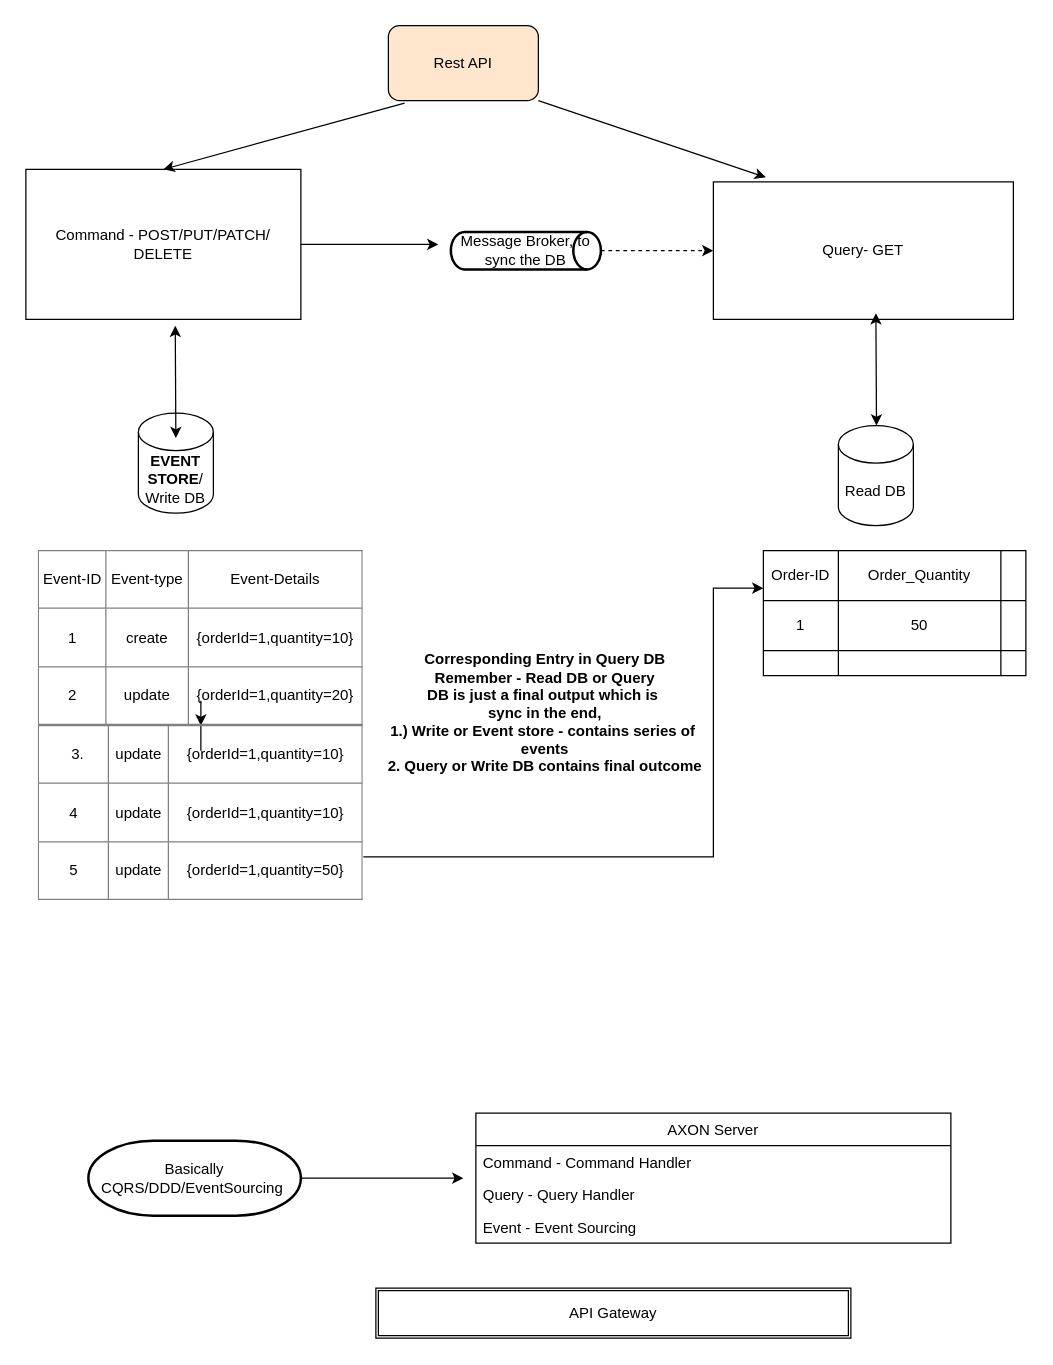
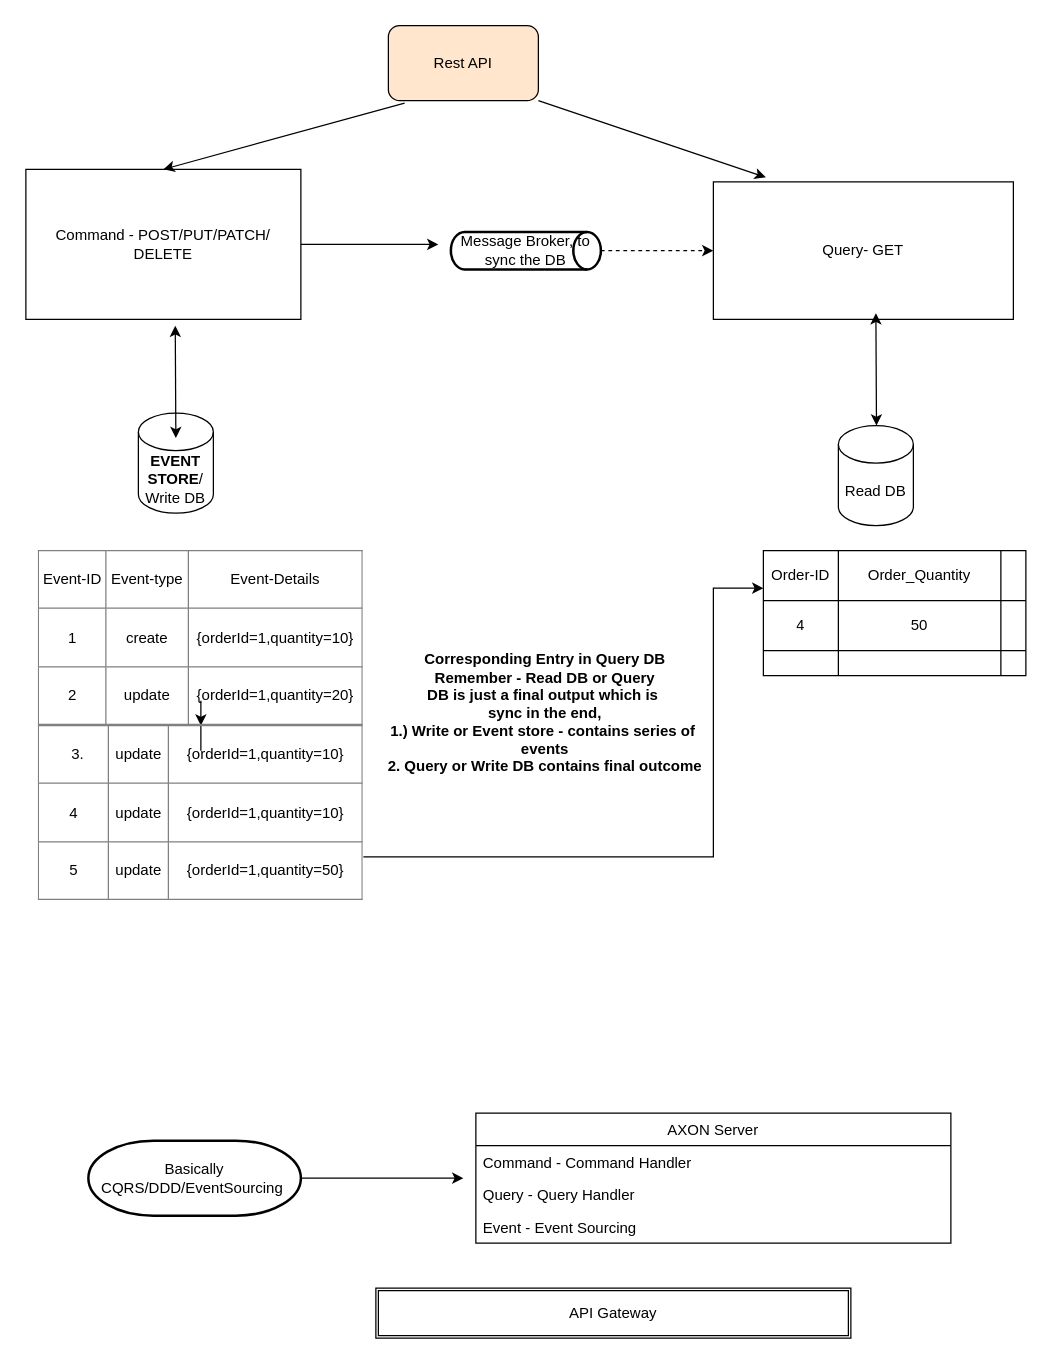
(801, 626) -> (801, 626)
